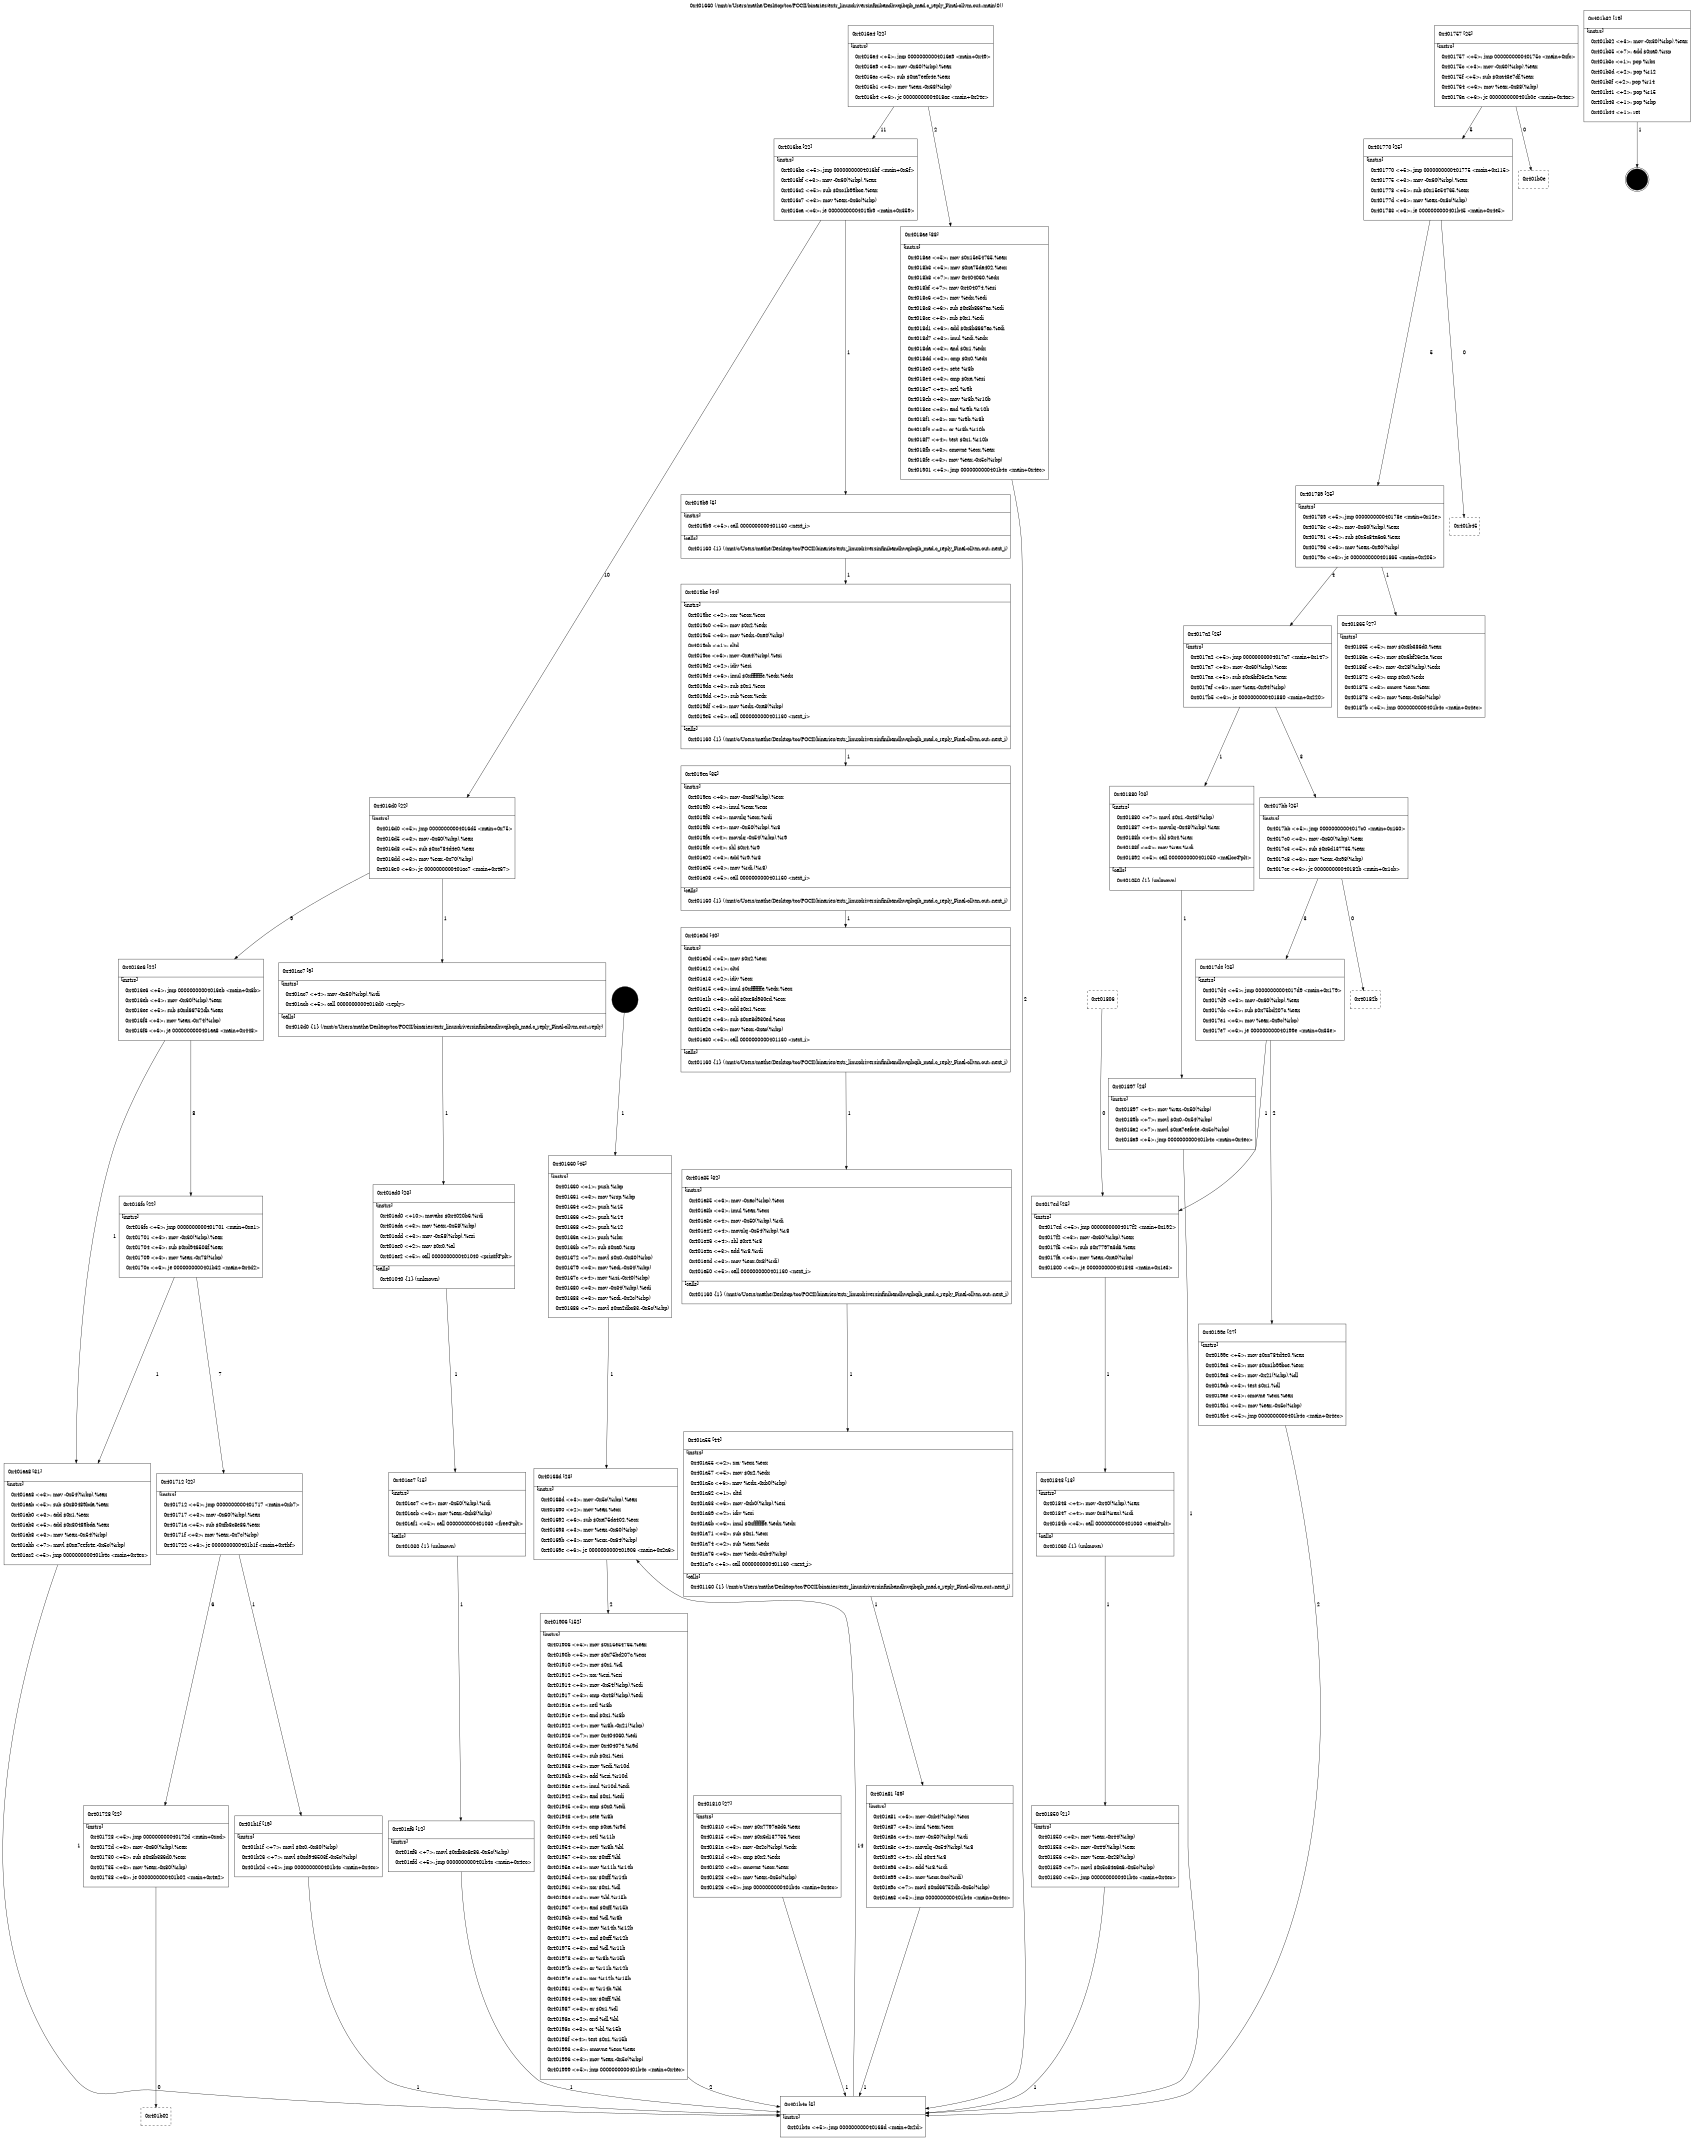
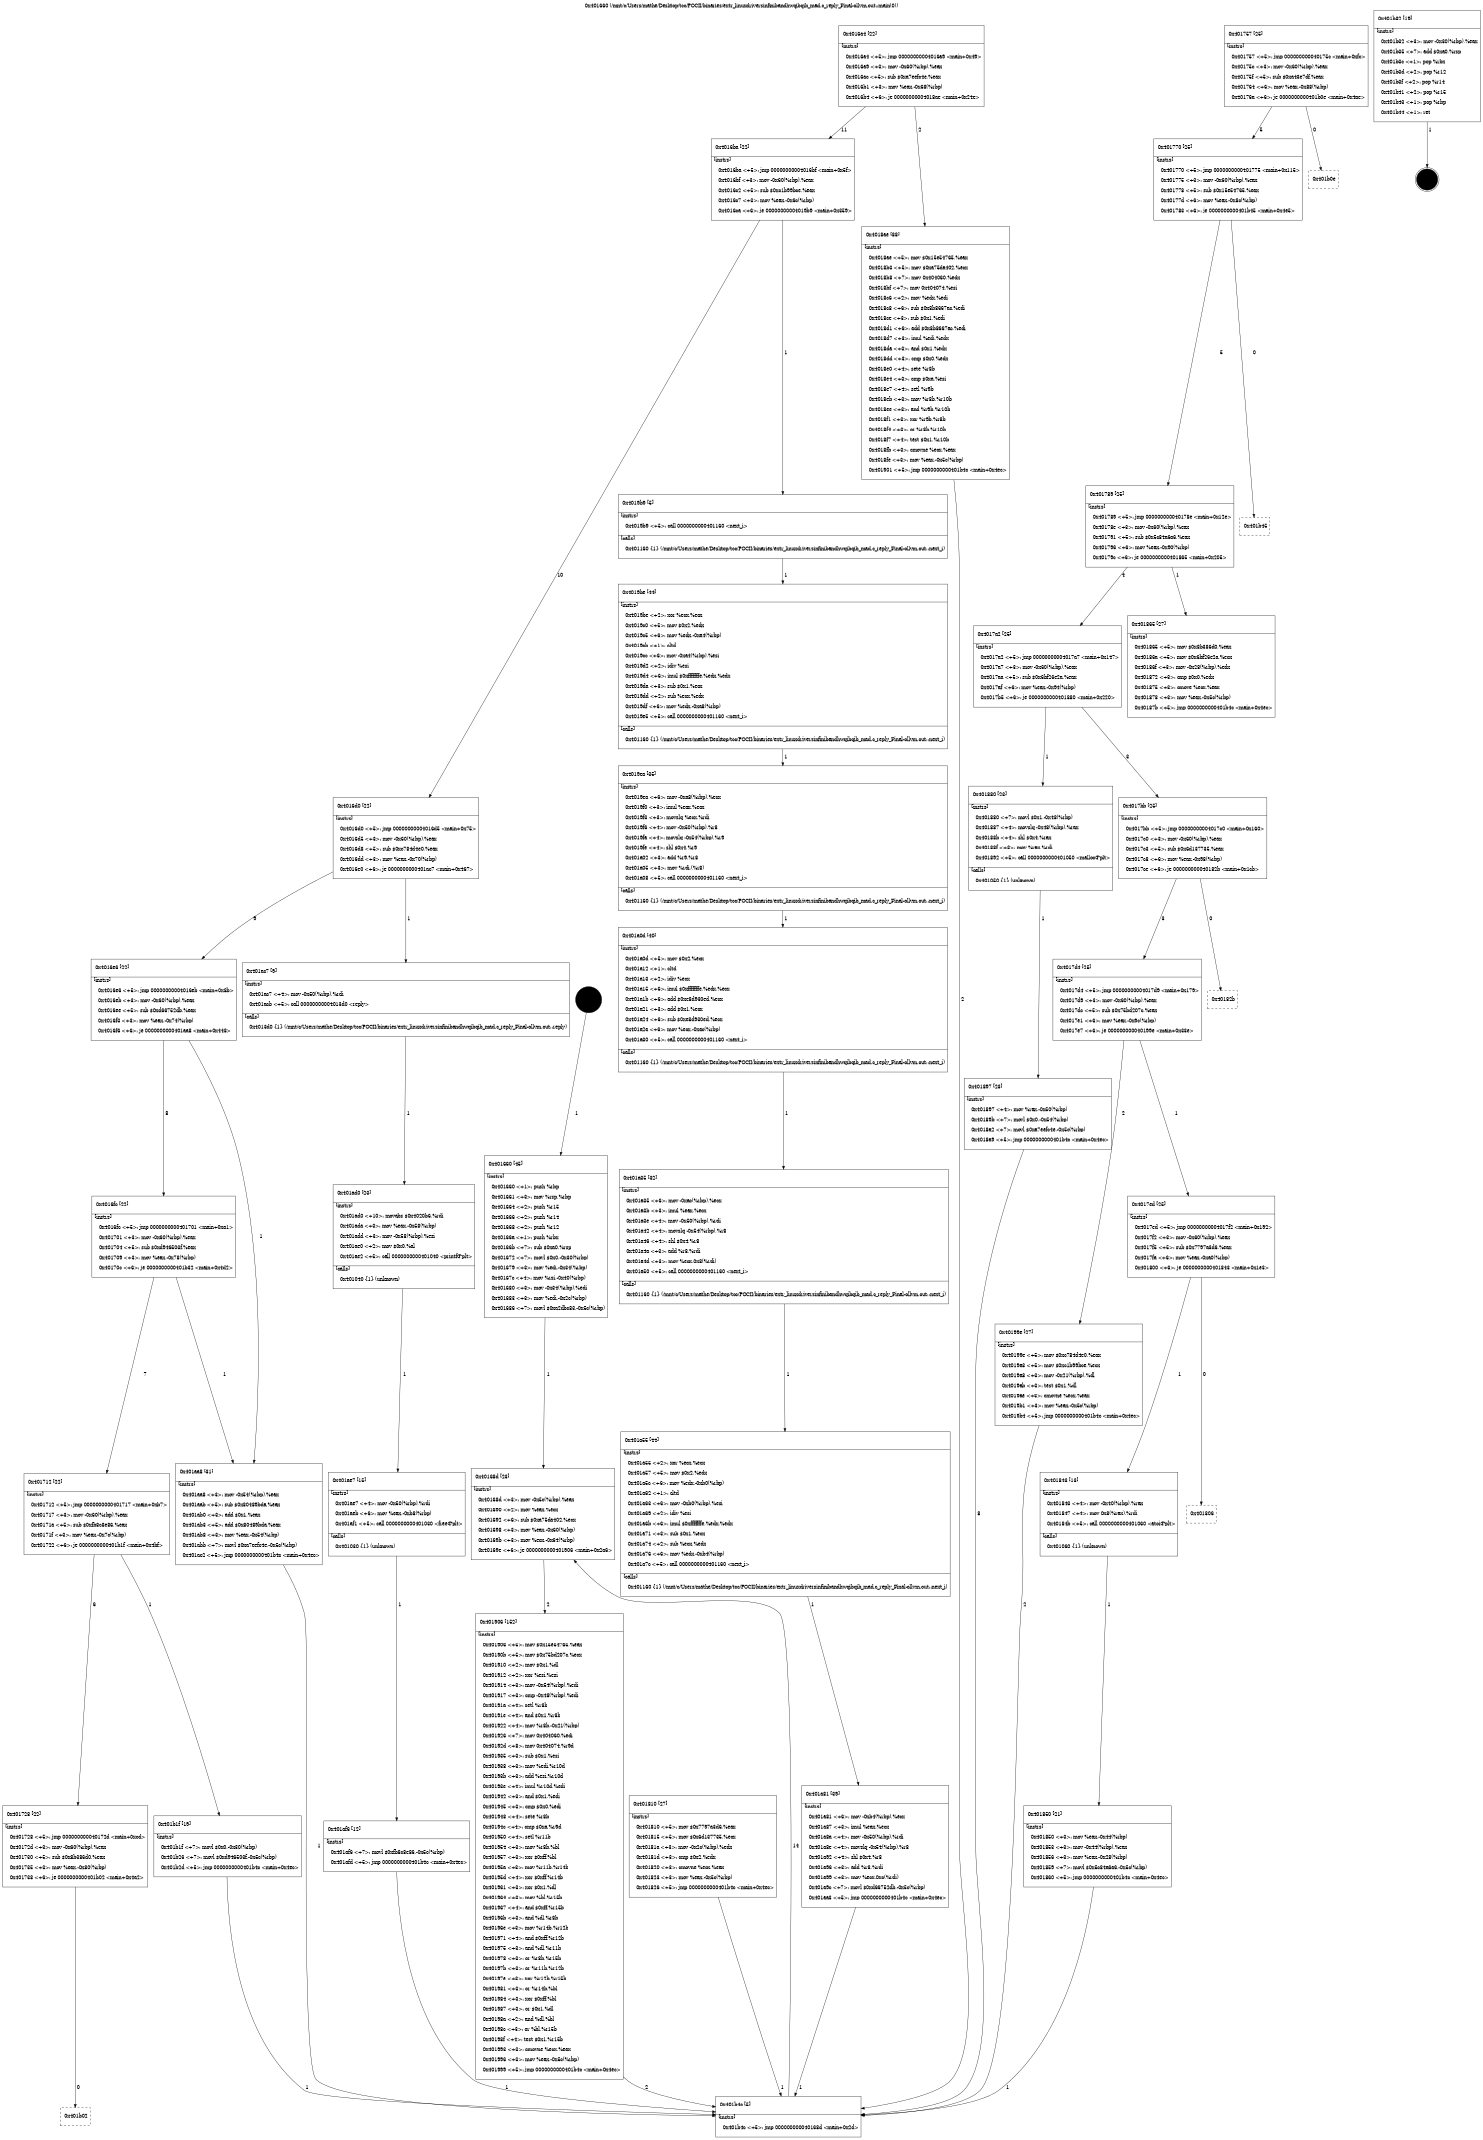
(1101, 1101) -> (1201, 1390)
(1190, 1514) -> (978, 1514)
